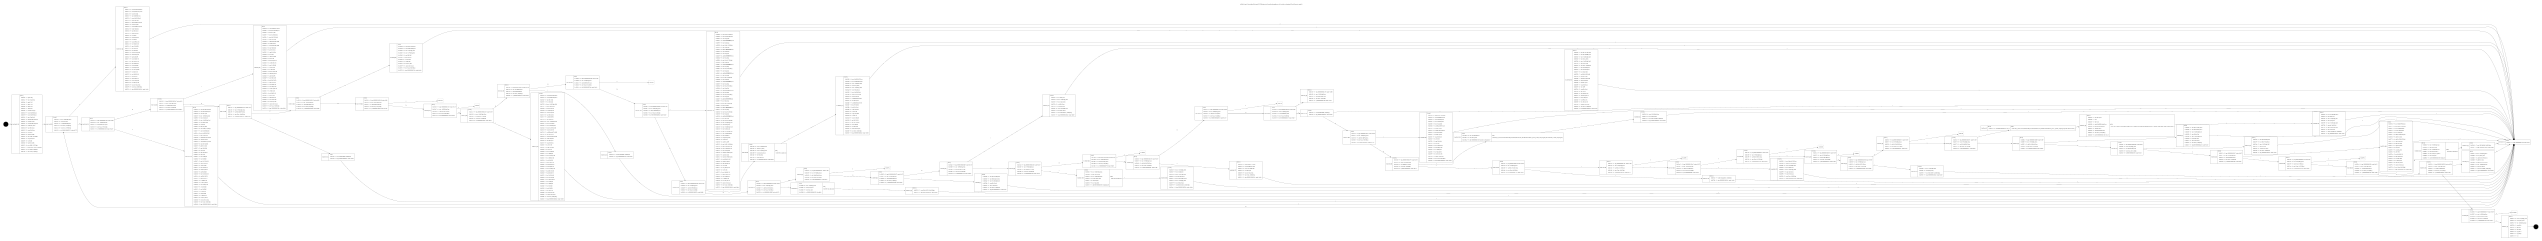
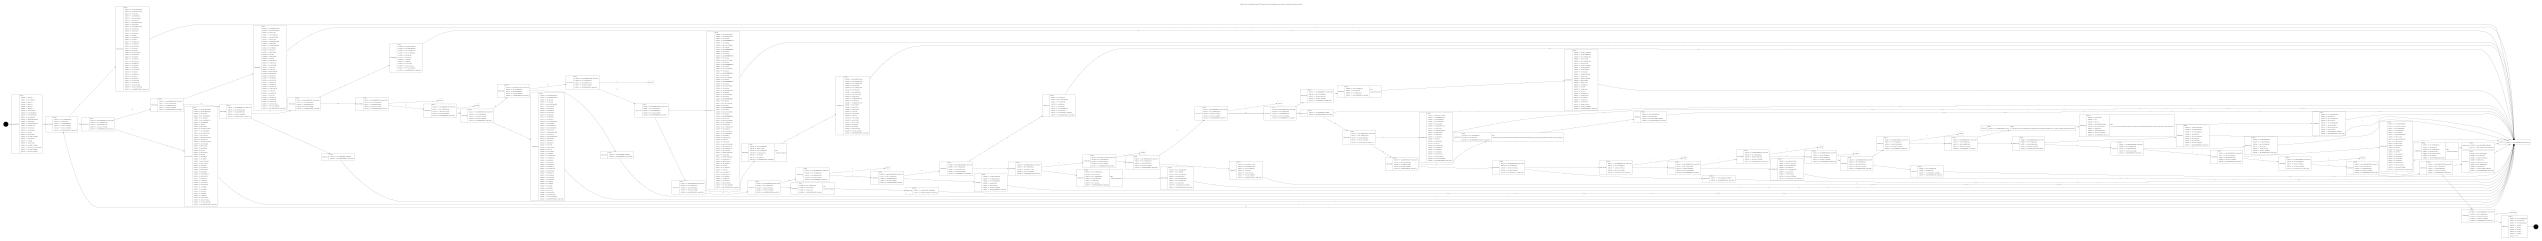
none -> (1359, 91)
